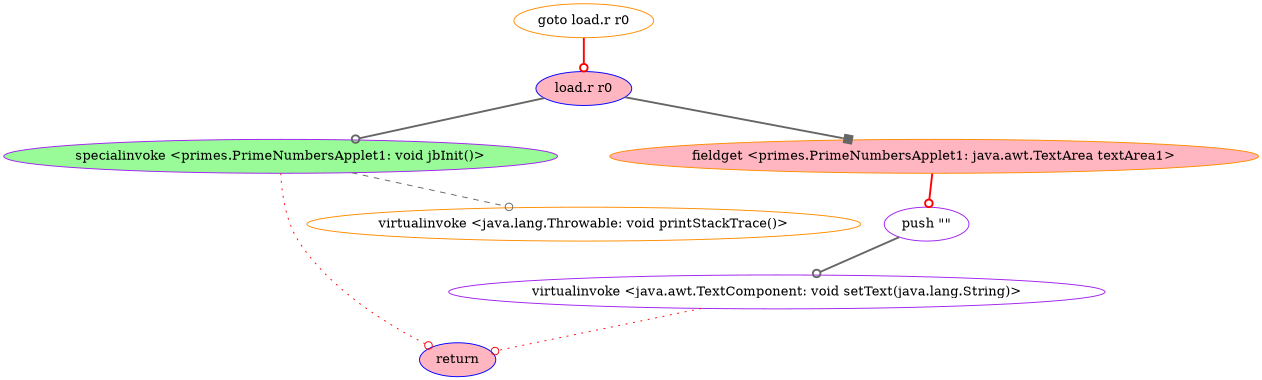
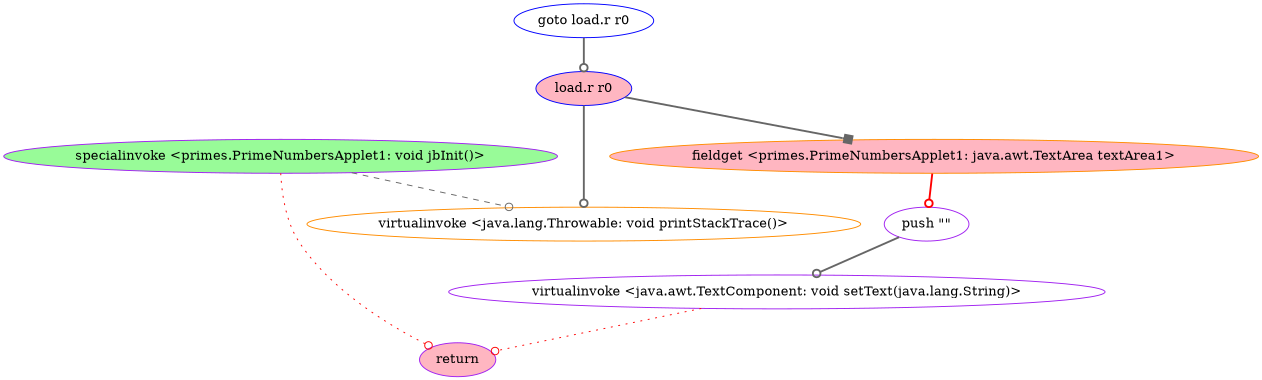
(584, 21) -> (584, 21)
(584, 51) -> (584, 51)
(452, 118) -> (584, 152)
(458, 360) -> (458, 360)
